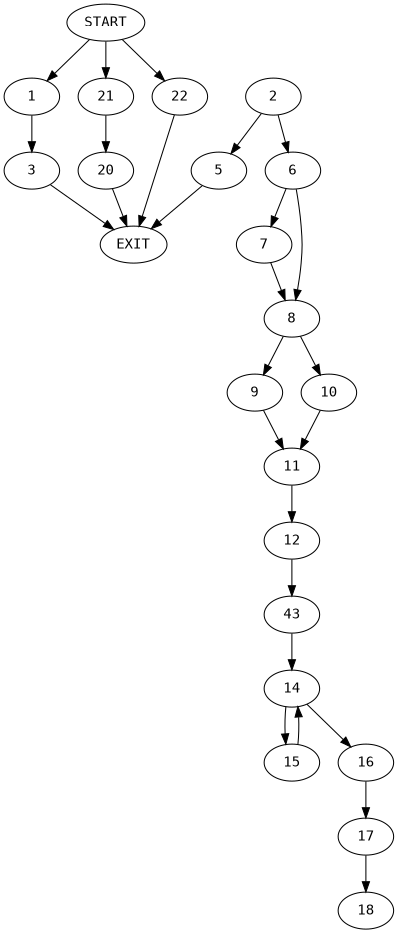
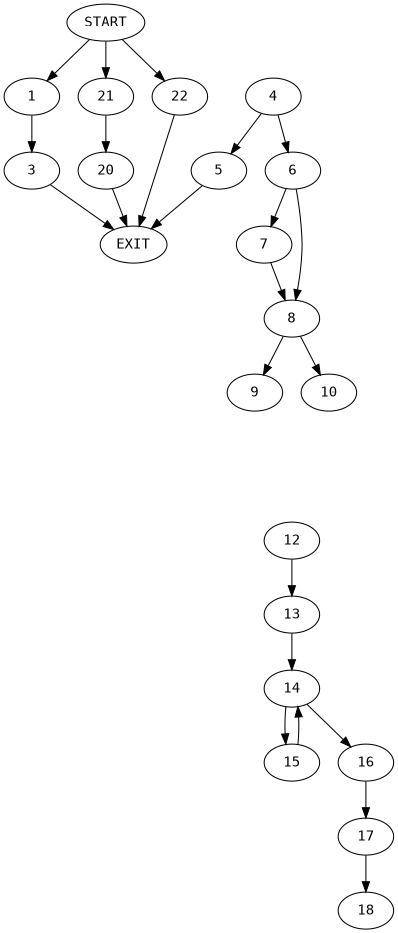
(273, 97) -> (273, 97)
(292, 467) -> none
(292, 615) -> (292, 615)
